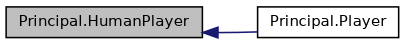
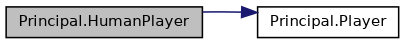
(238, 32) -> (222, 12)
